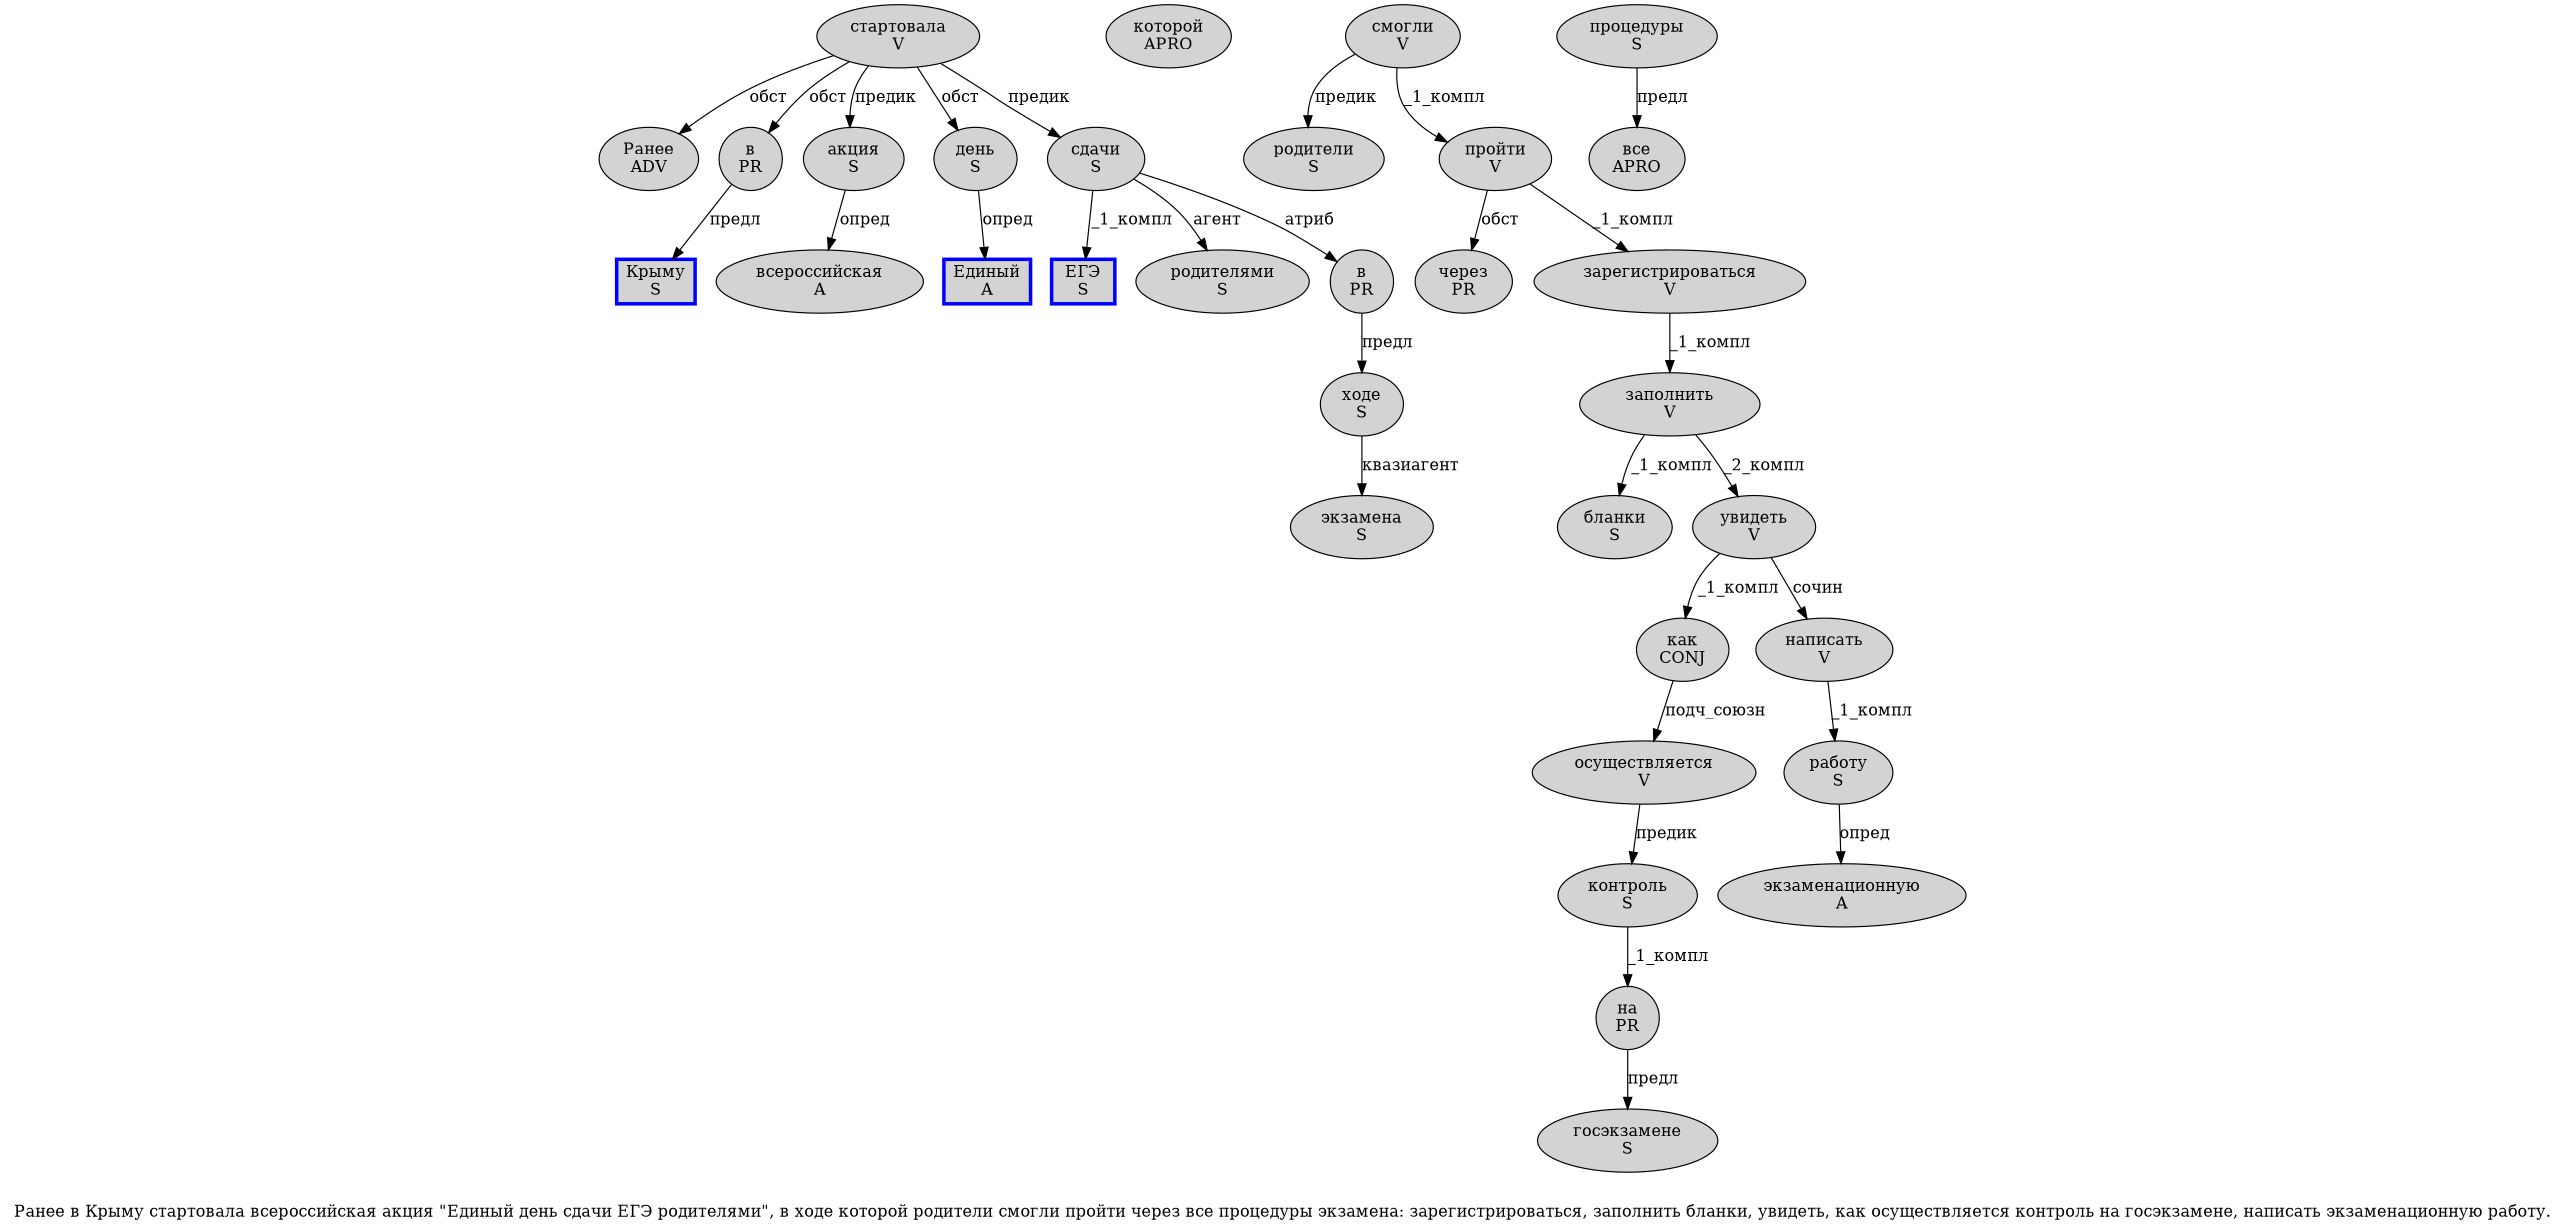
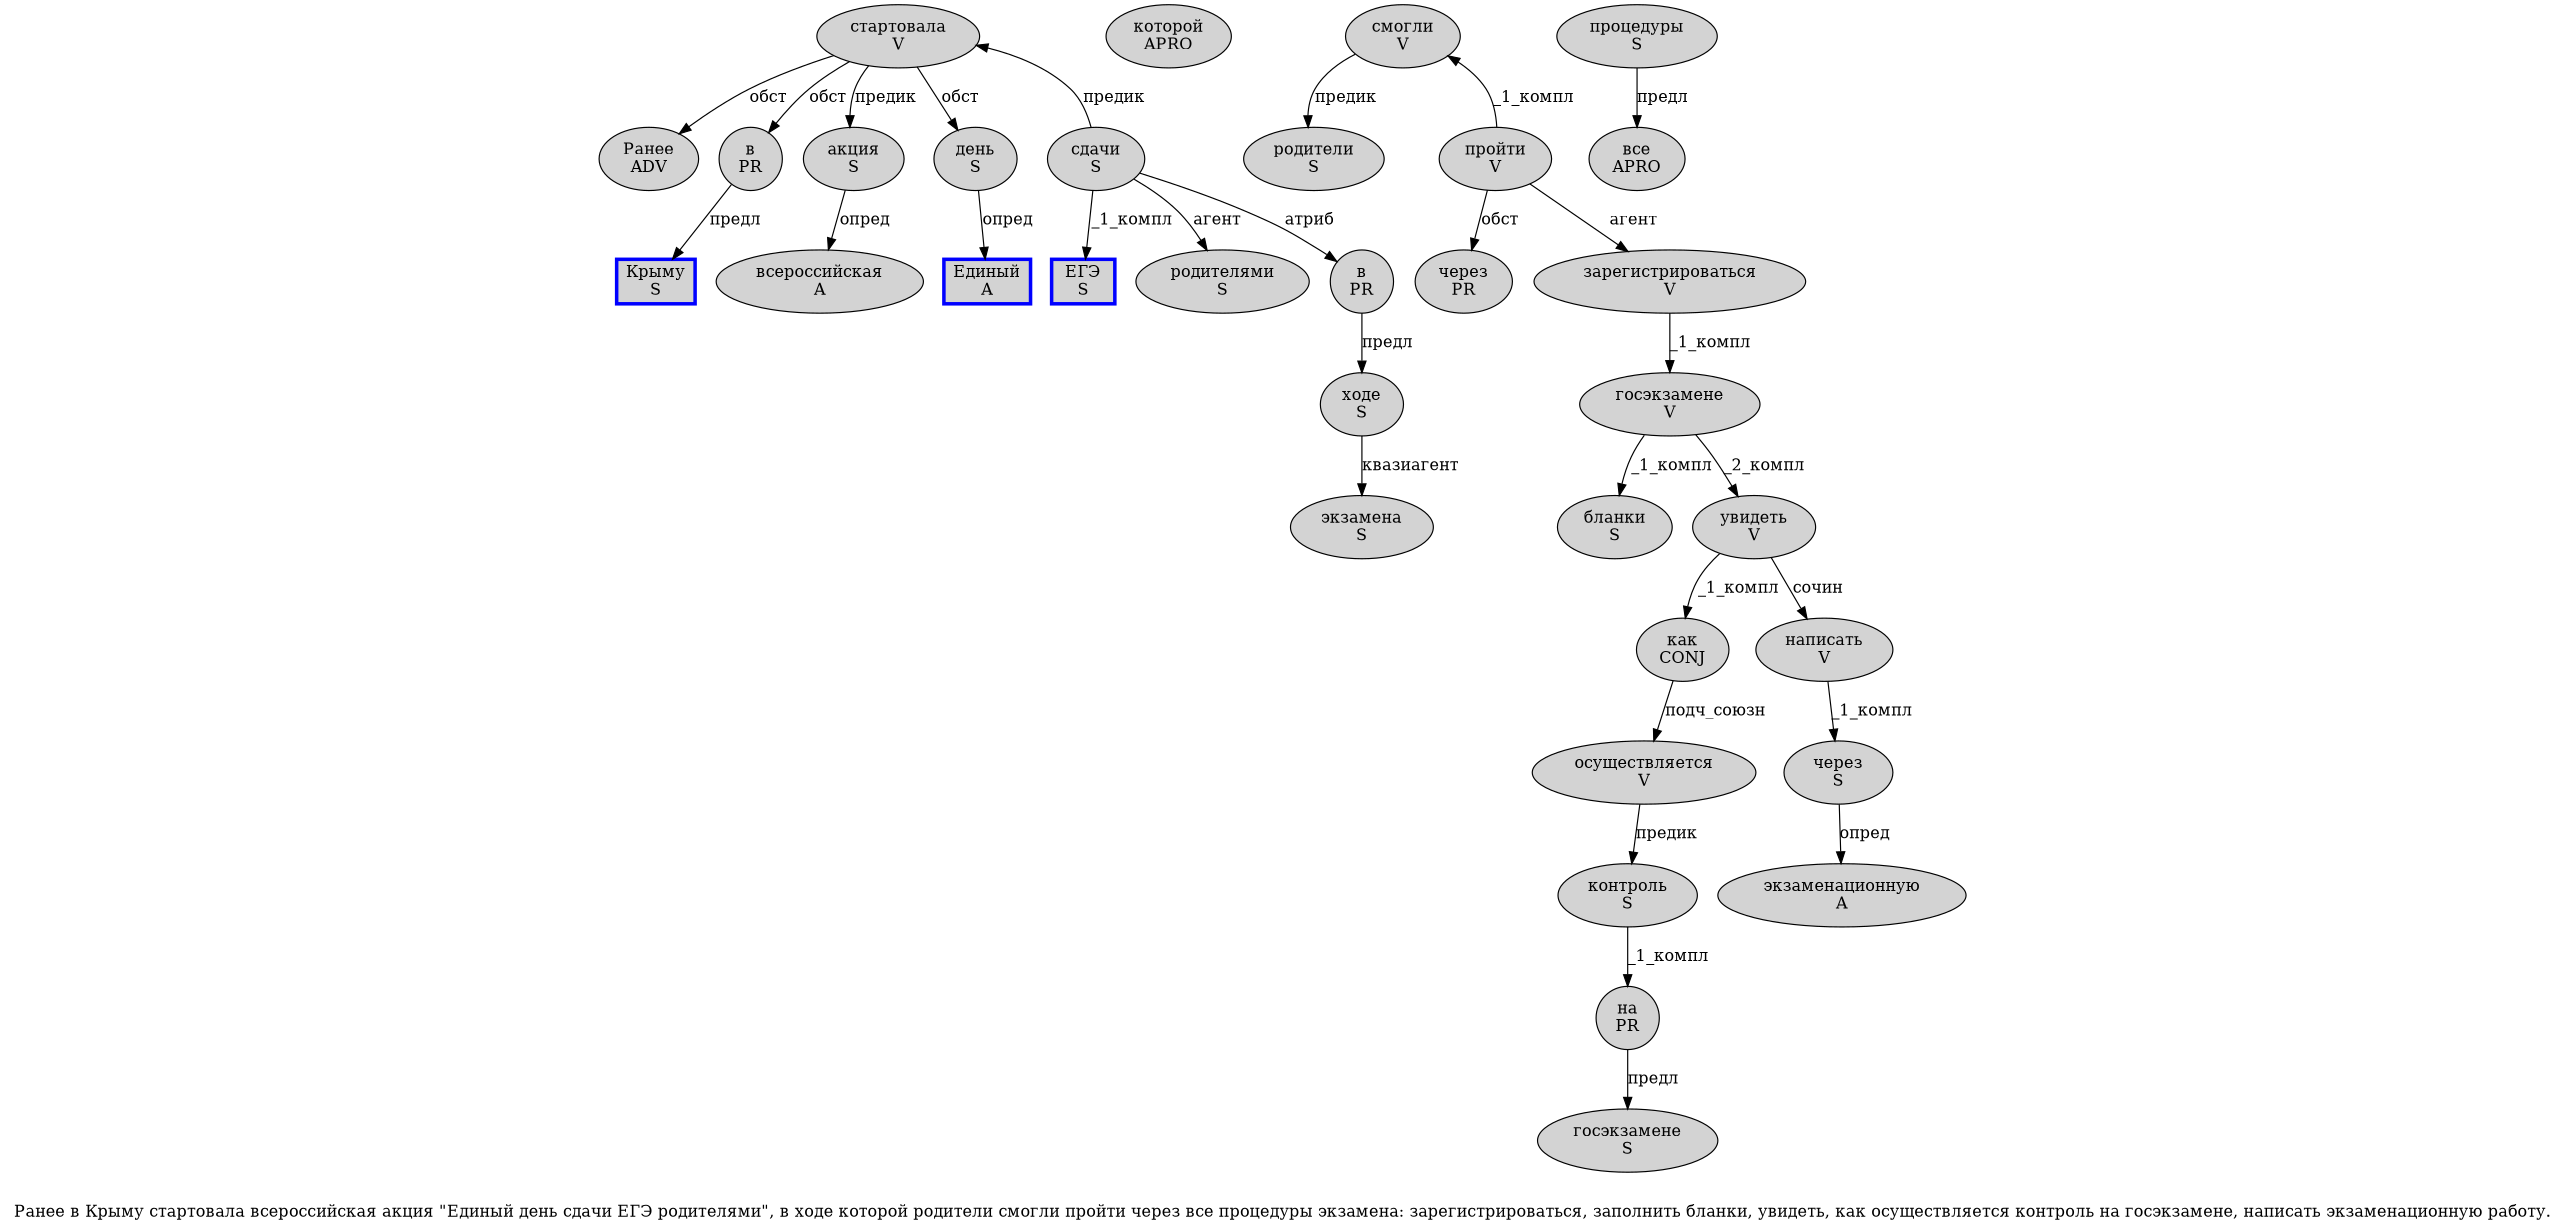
(995, 98) -> (1051, 74)
(1405, 108) -> (1486, 89)
(1634, 220) -> (1634, 220)
(1670, 404) -> (1670, 404)
(1838, 772) -> (1838, 772)
